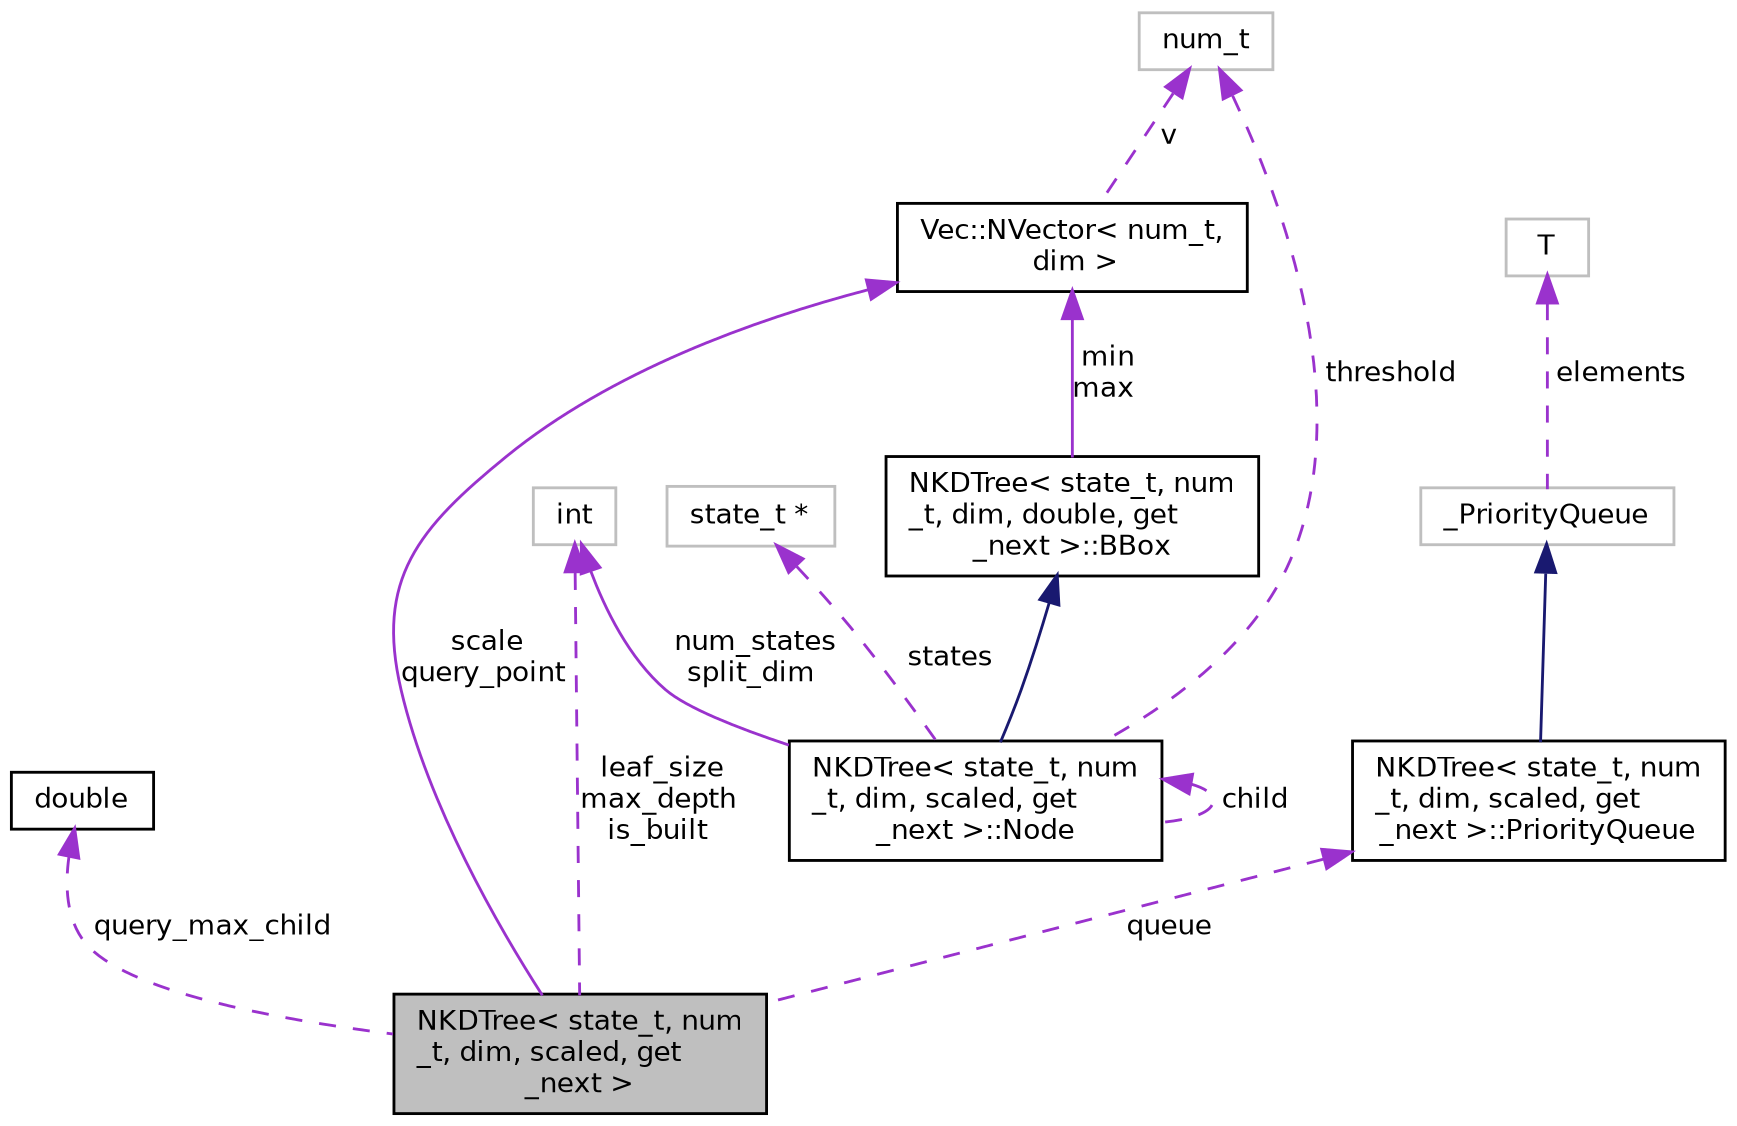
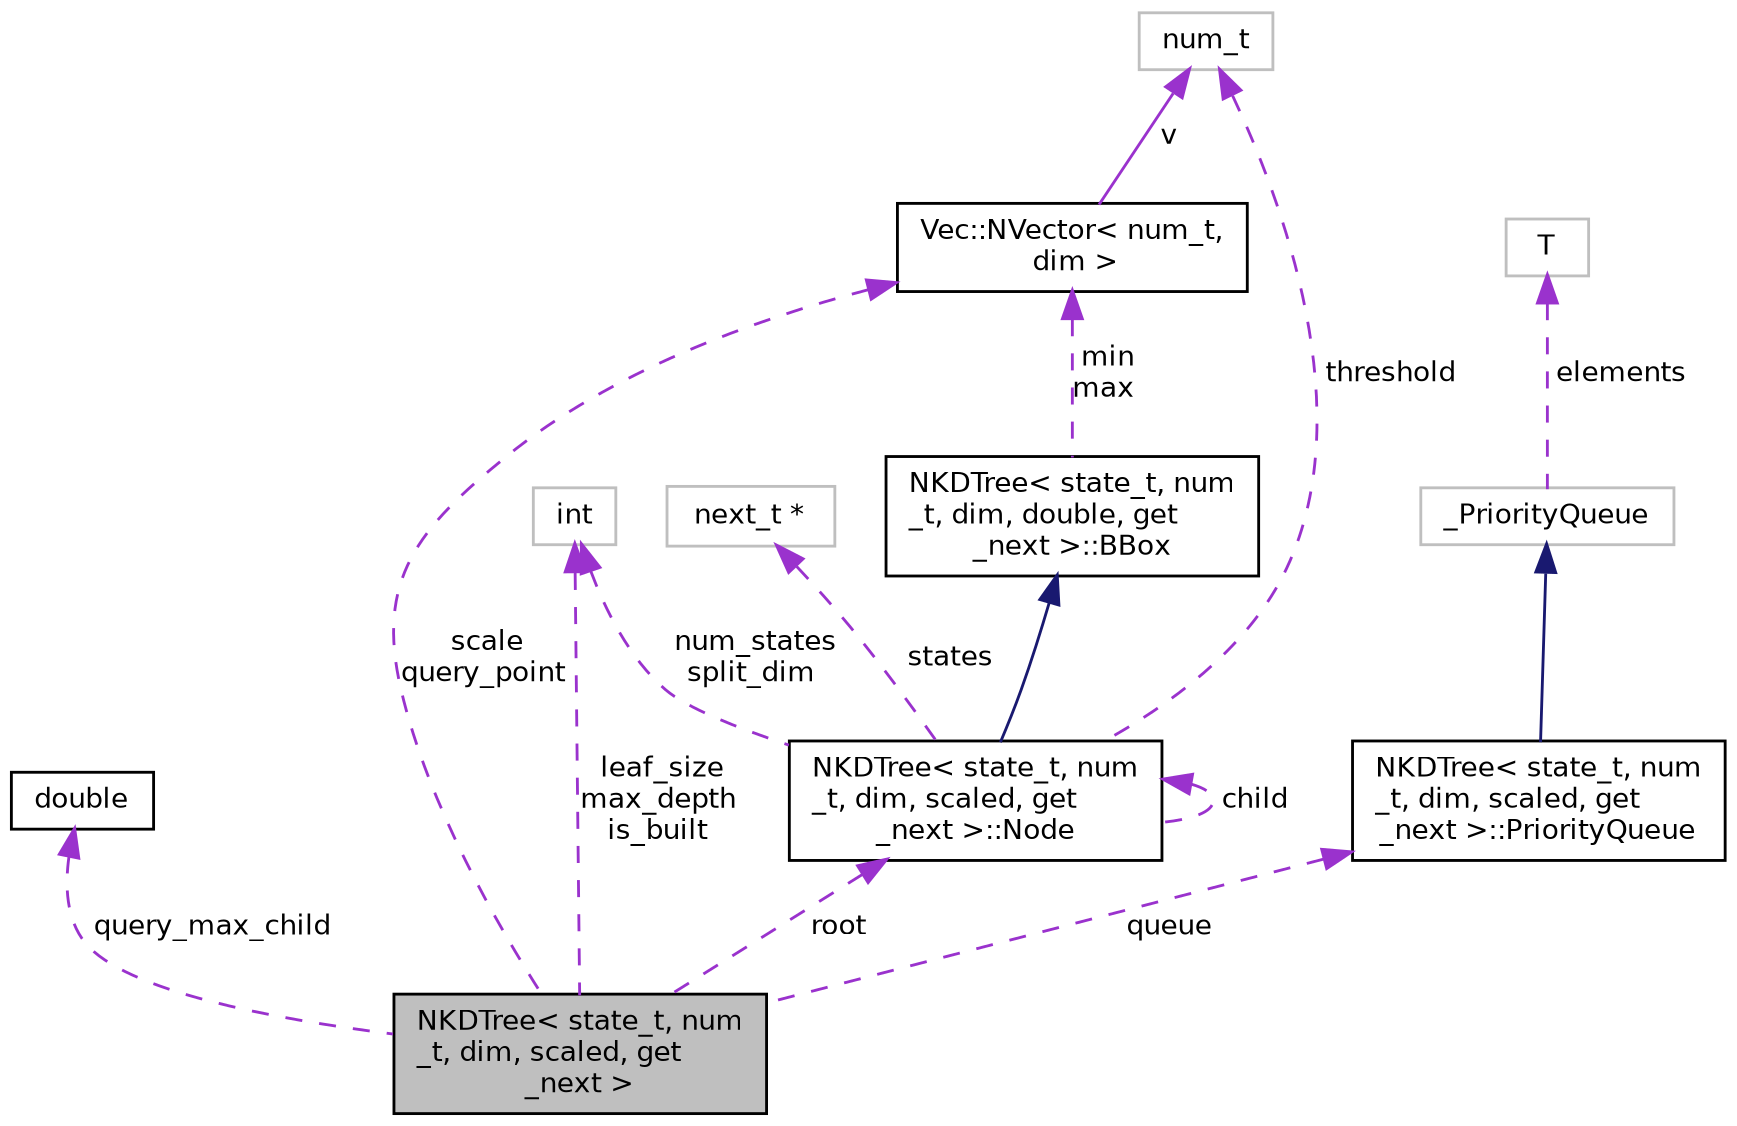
(1136, 149) -> (1136, 149)
(1072, 388) -> (1072, 388)
(751, 516) -> (751, 516)
(430, 530) -> (430, 530)
(663, 688) -> (663, 688)
none -> (766, 935)
